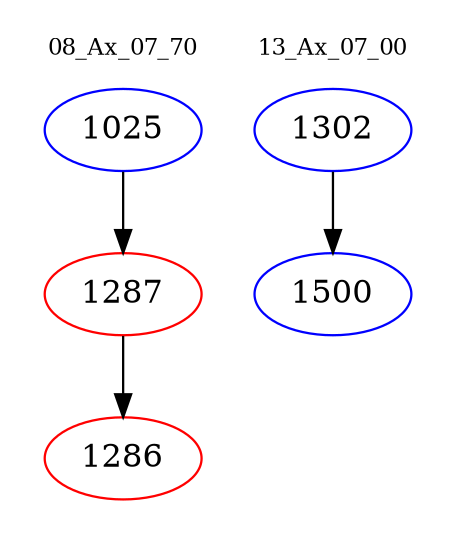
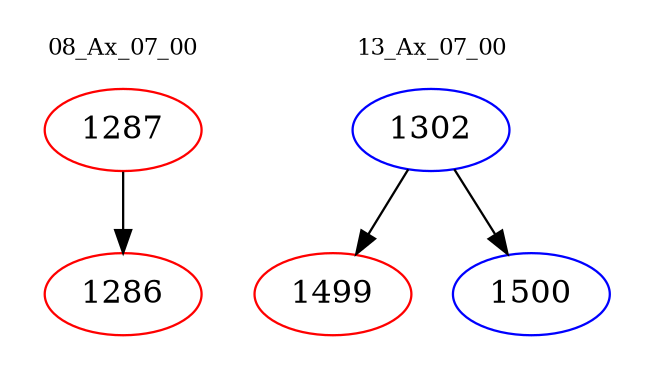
(123, 49) -> (123, 49)
(123, 130) -> none
none -> (333, 294)
